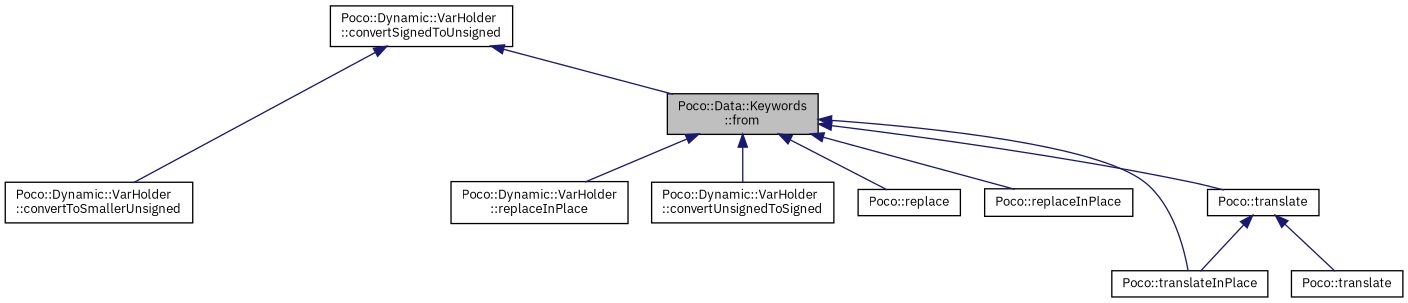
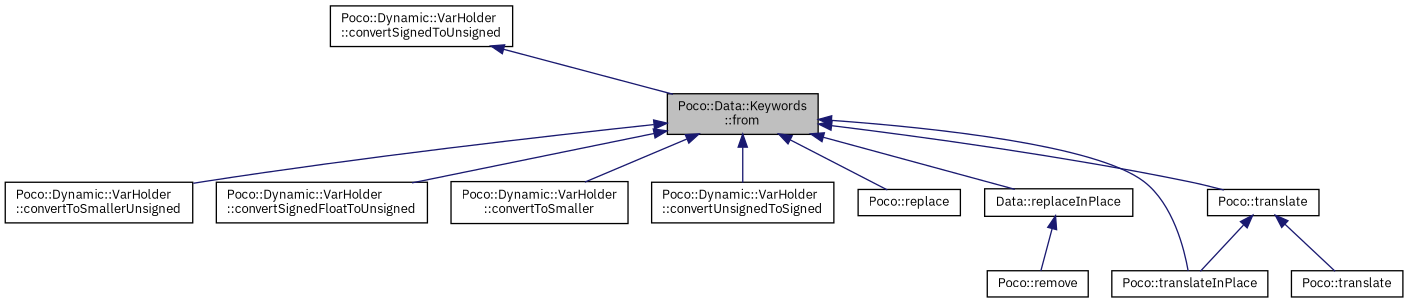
(254, 118) -> (423, 151)
none -> (322, 203)
(540, 203) -> (540, 203)
(1059, 203) -> (1059, 203)
none -> (1038, 284)
